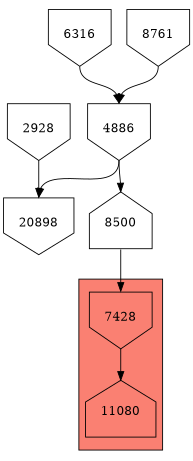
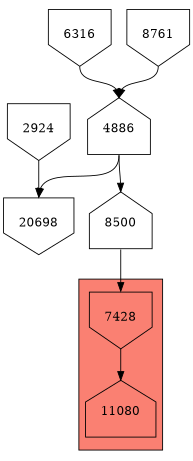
(39, 129) -> (39, 129)
(119, 129) -> (119, 129)
(39, 223) -> (39, 223)
